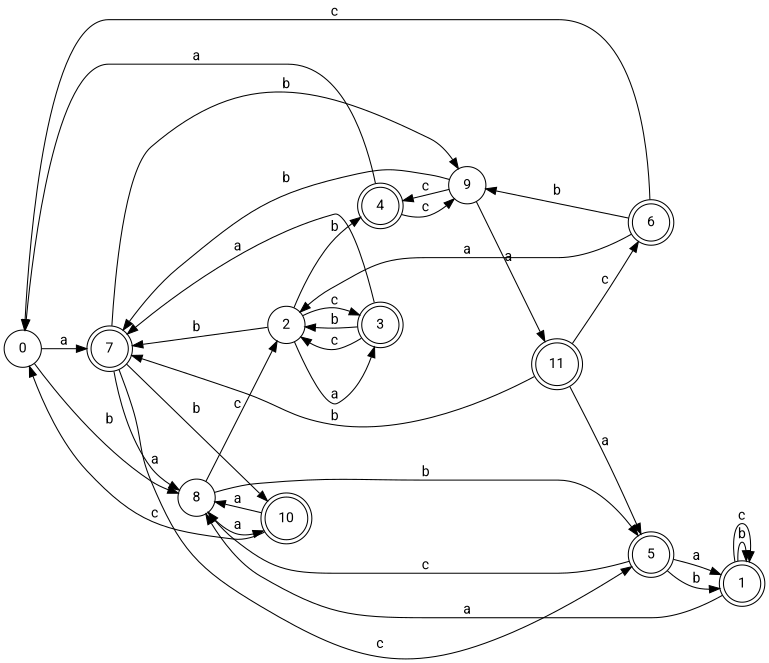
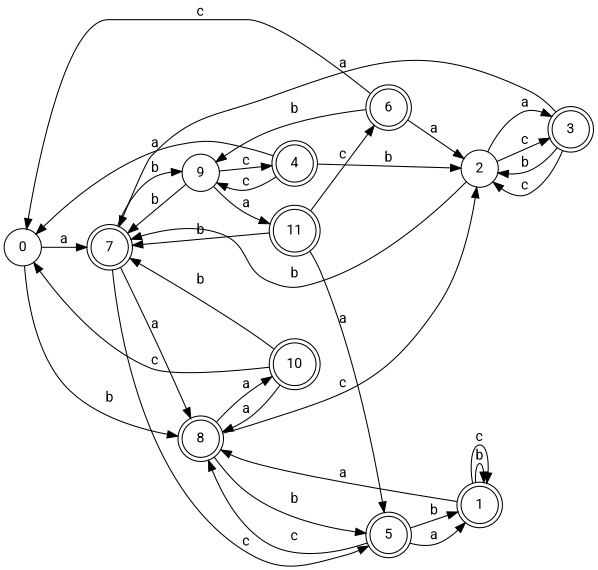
(317, 262) -> (384, 166)
(193, 429) -> (207, 304)
(197, 498) -> (201, 439)
